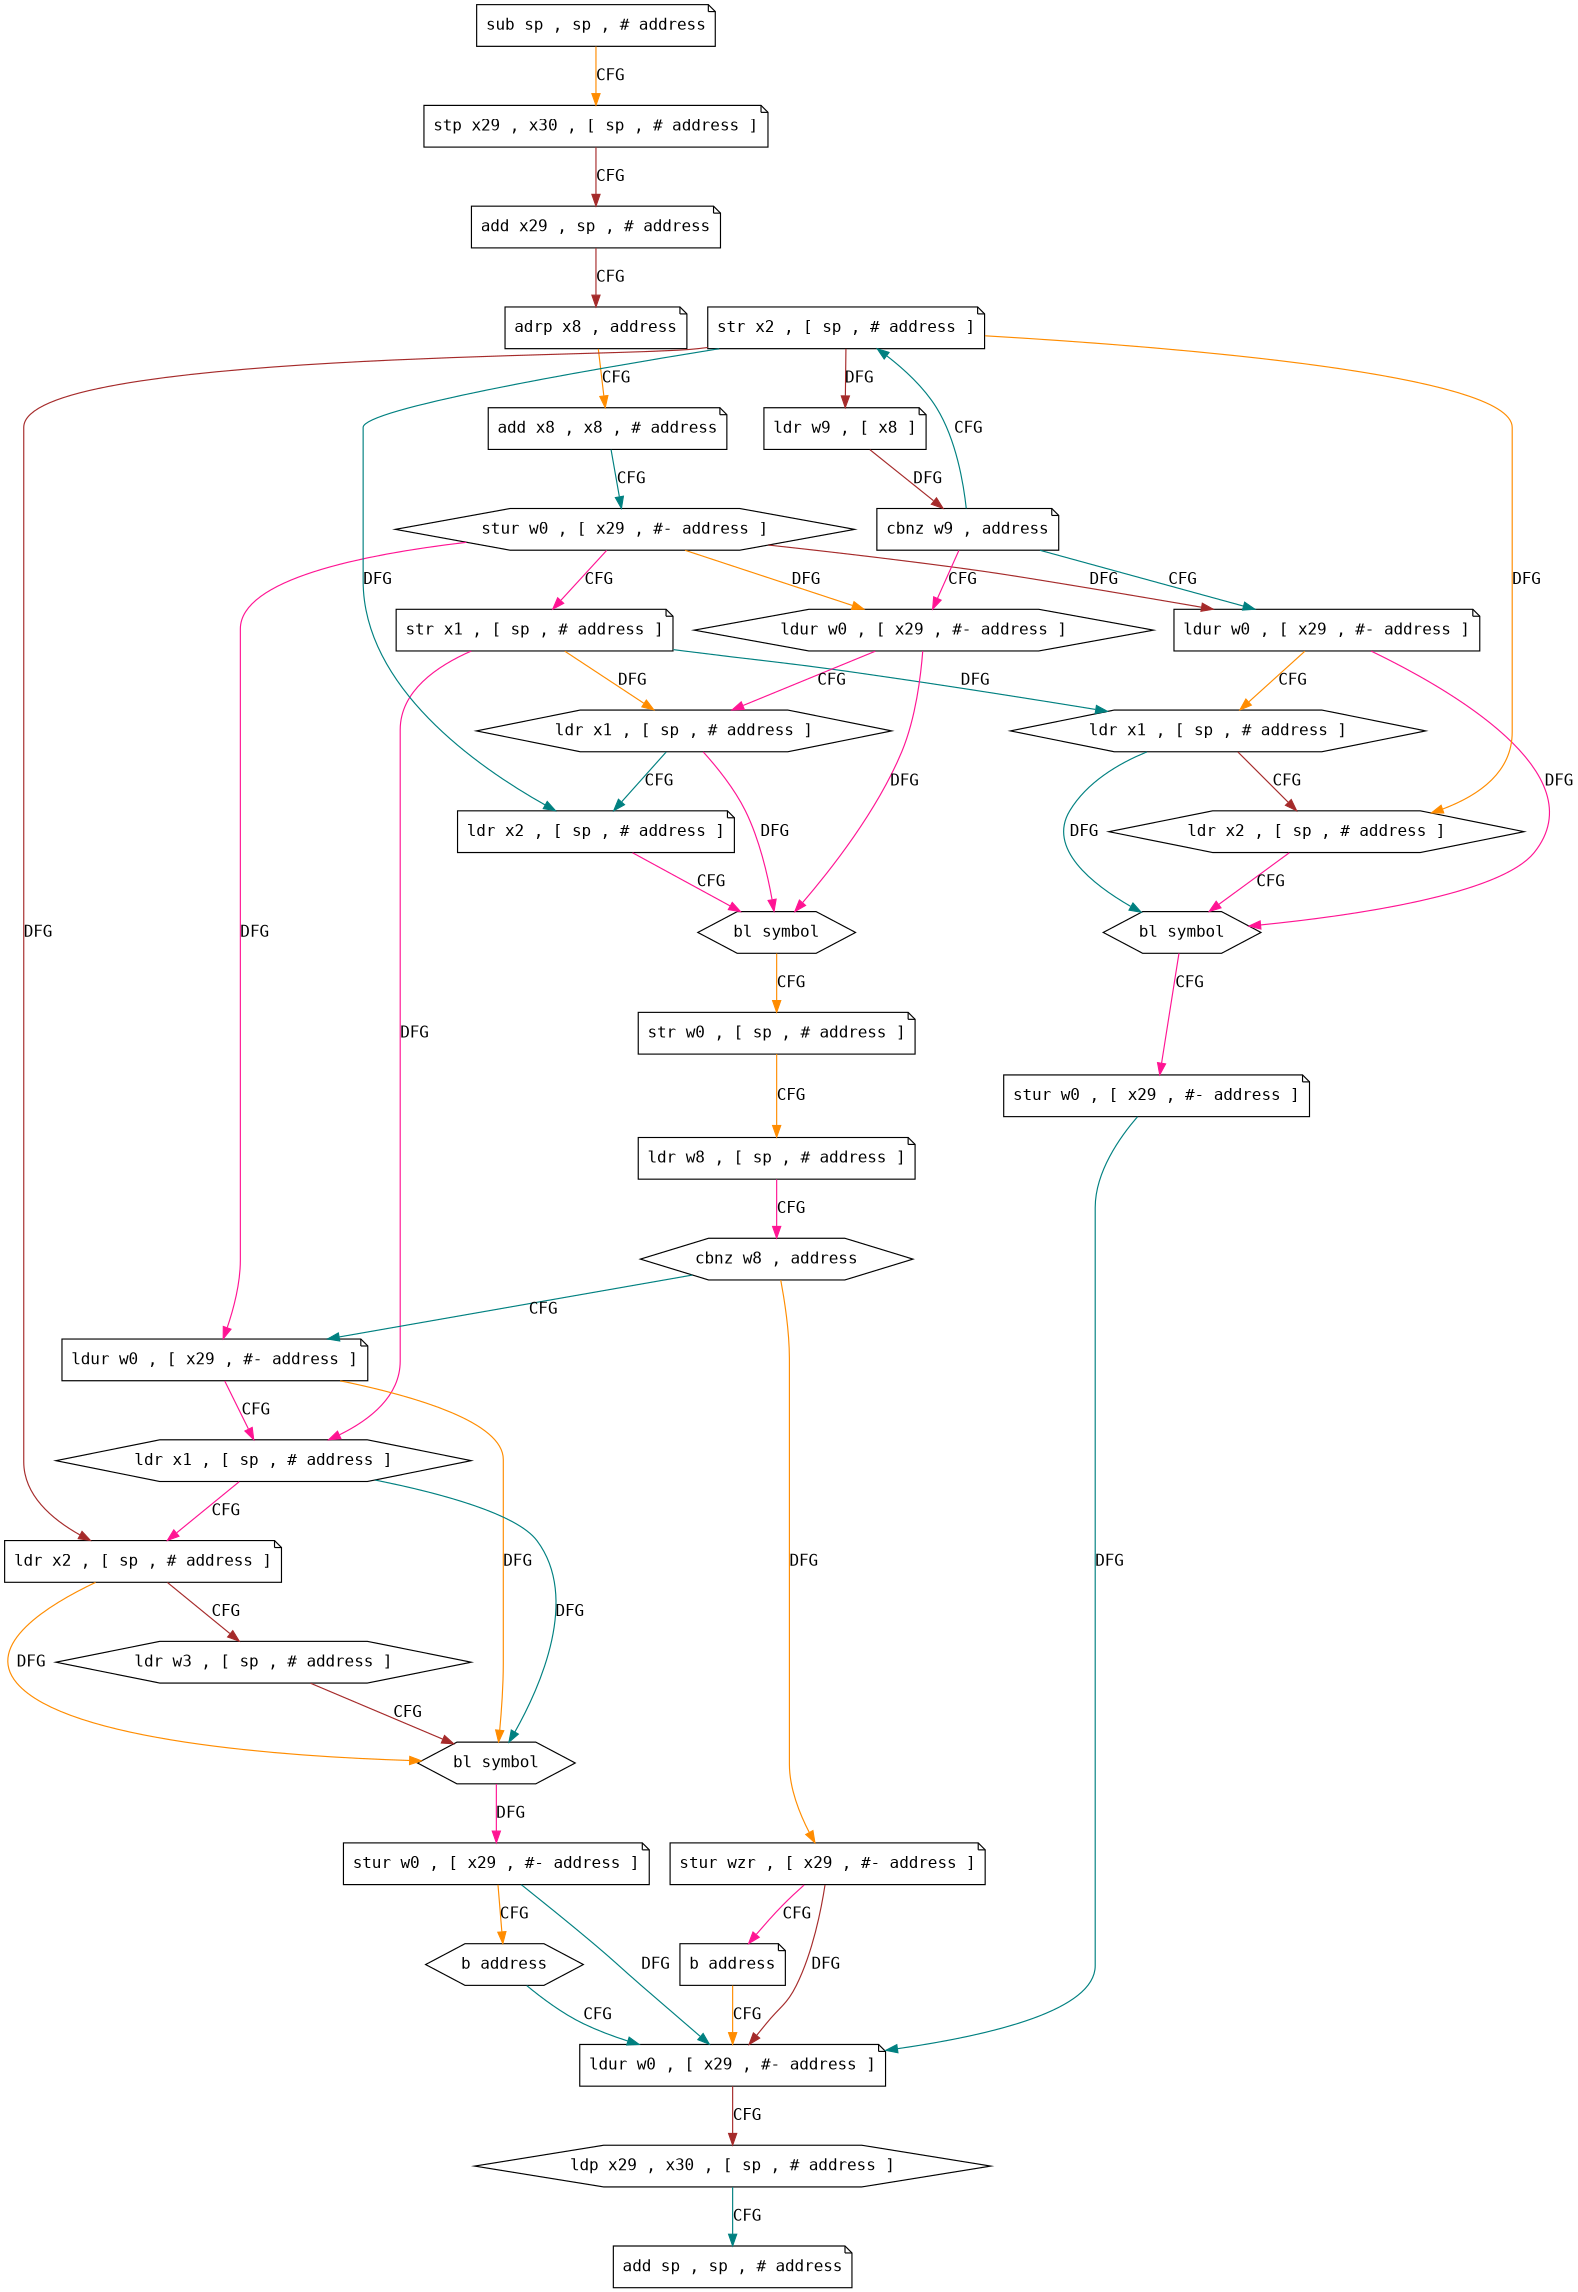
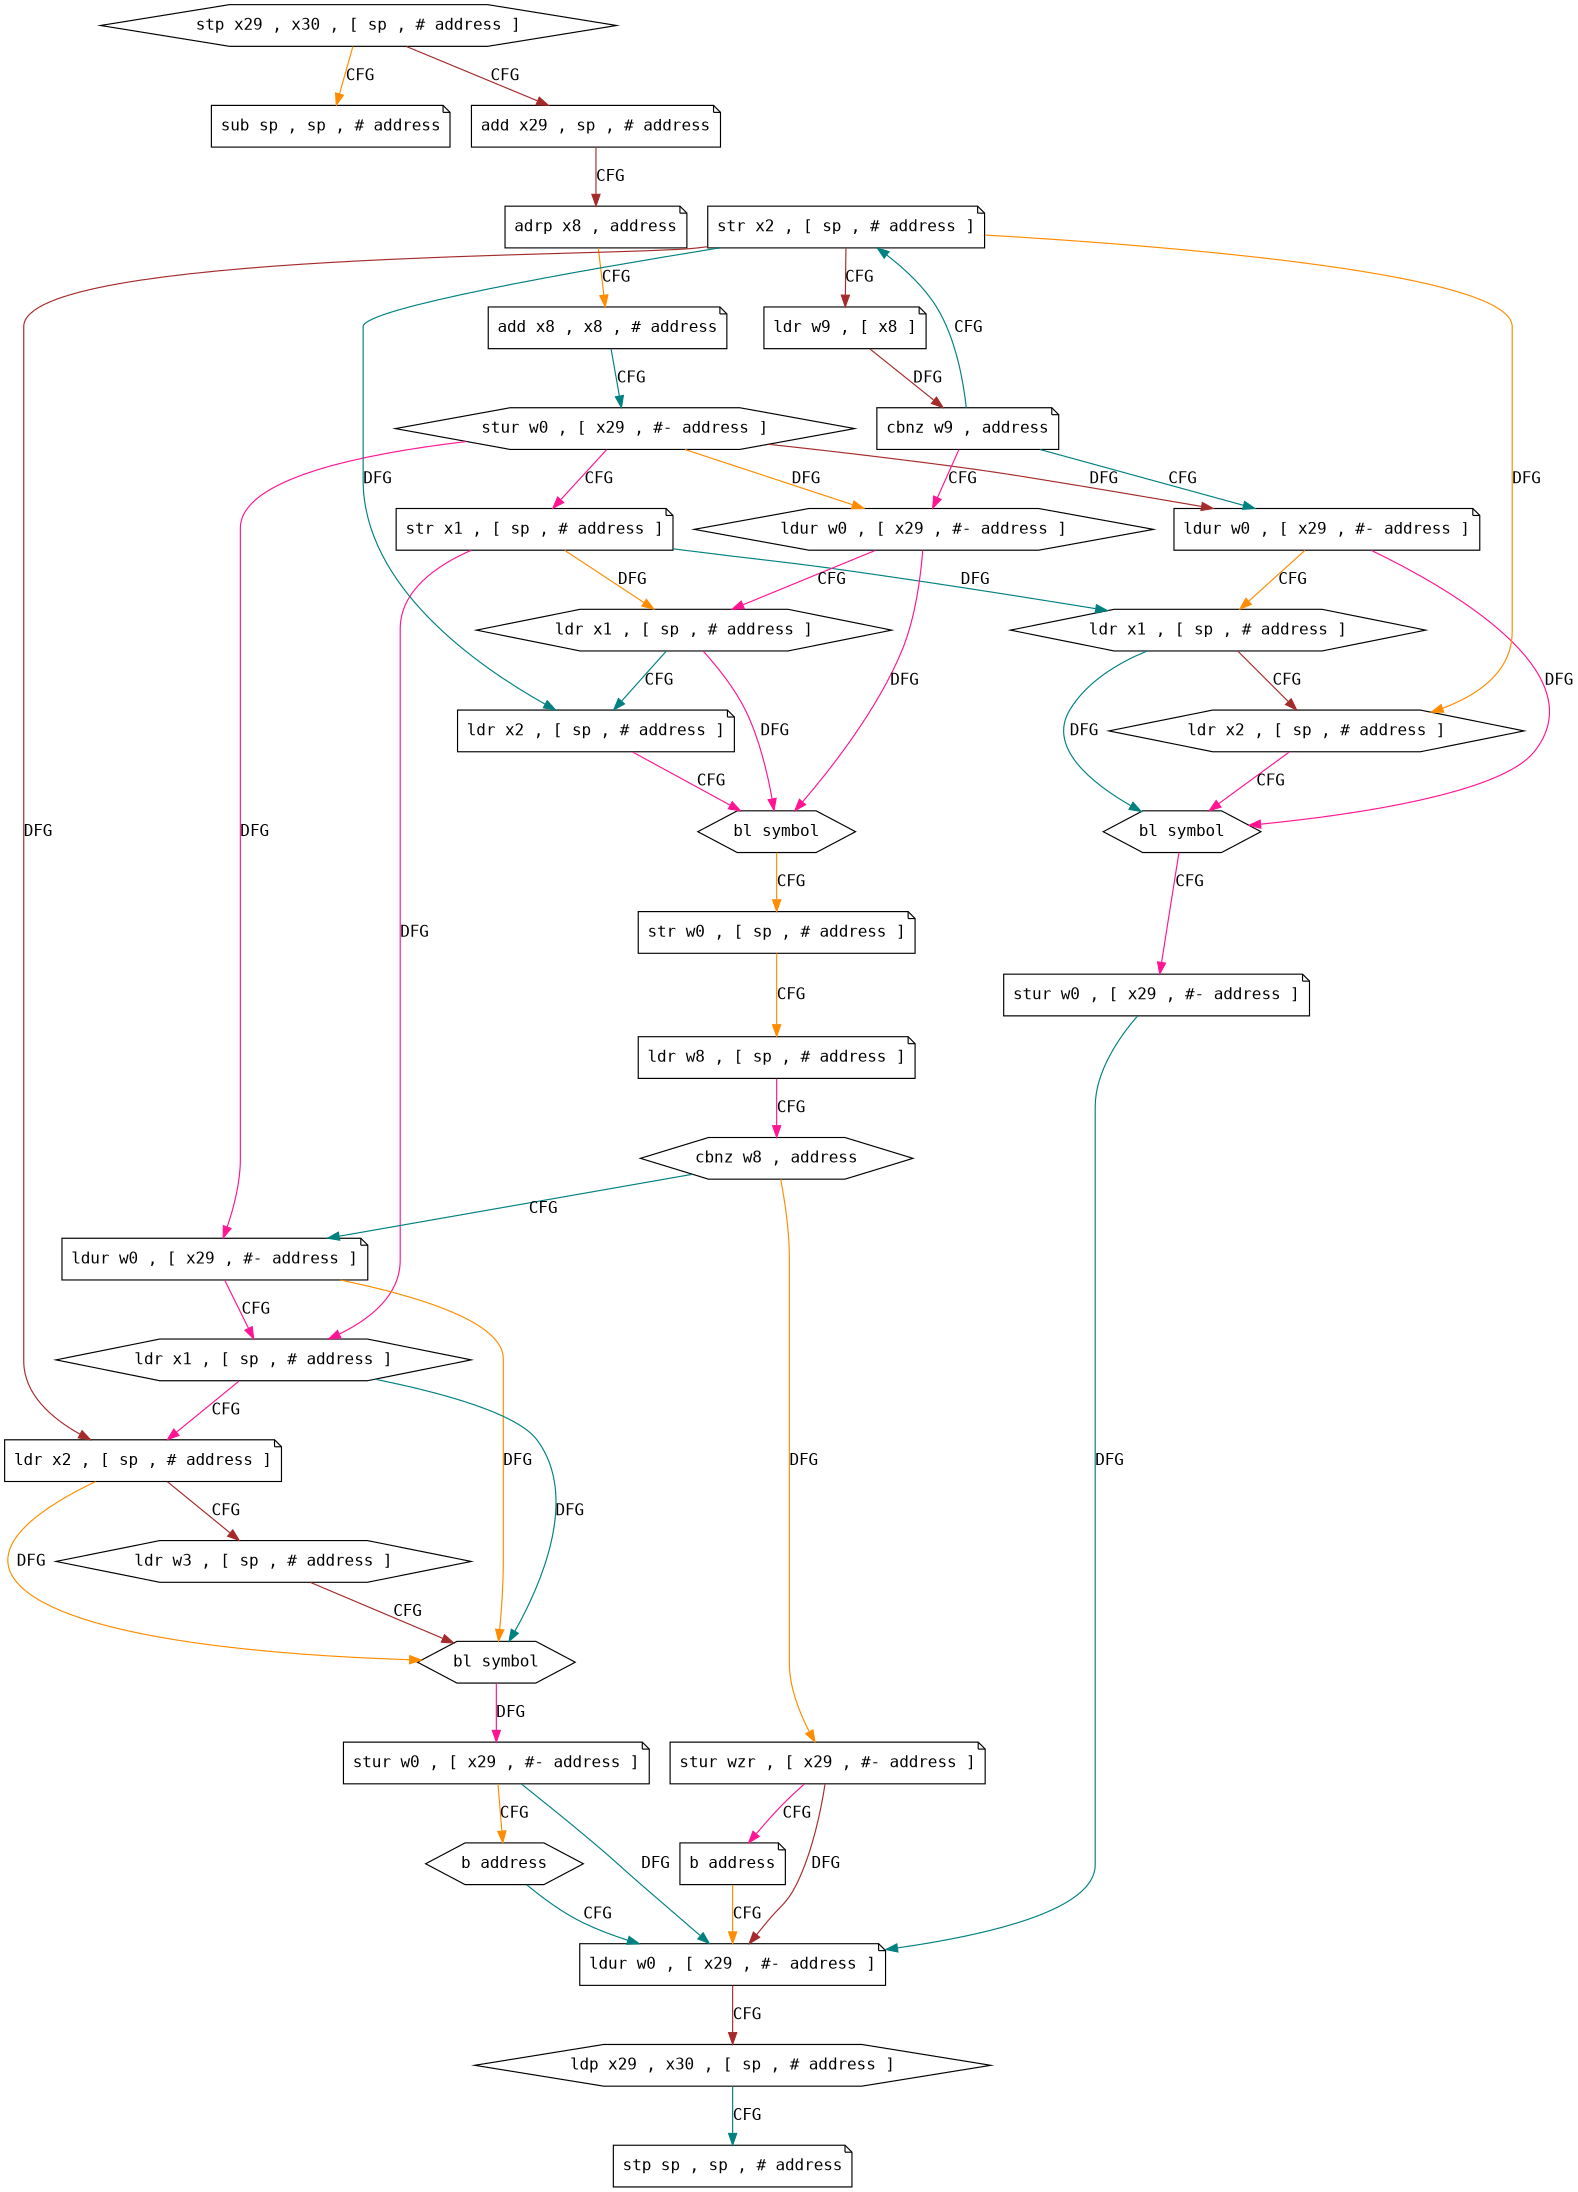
(596, 70) -> (346, 70)
(596, 126) -> (359, 25)
(859, 378) -> (859, 277)
(733, 2267) -> (733, 2166)
